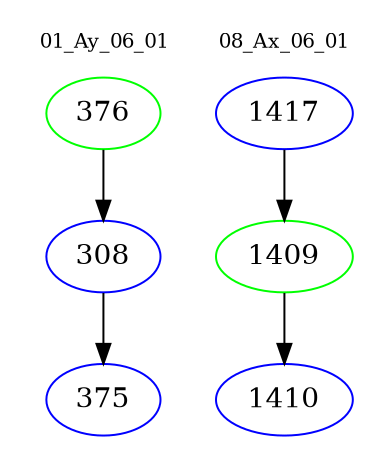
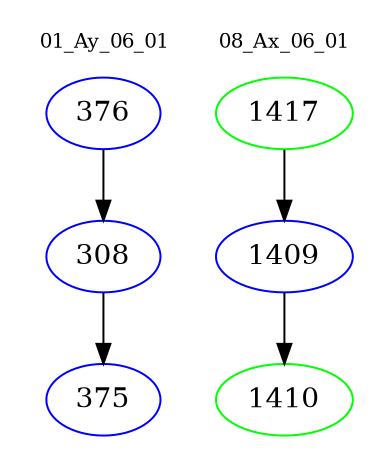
(103, 113) -> (103, 113)
(284, 113) -> (284, 113)
(284, 257) -> (284, 257)
(284, 400) -> (284, 400)
